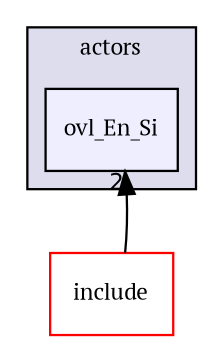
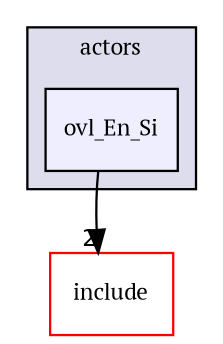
(127, 224) -> (96, 204)
